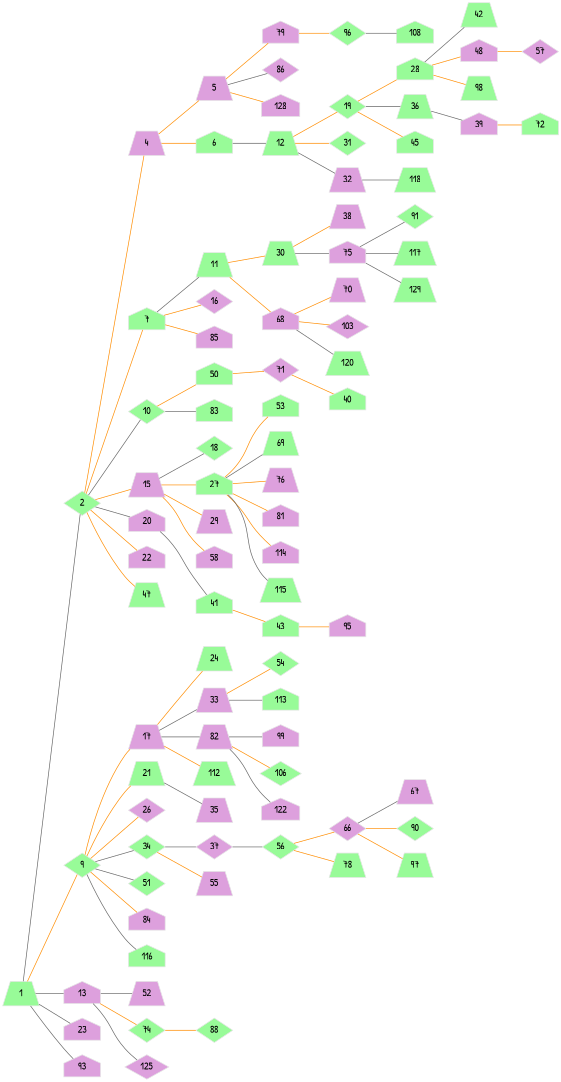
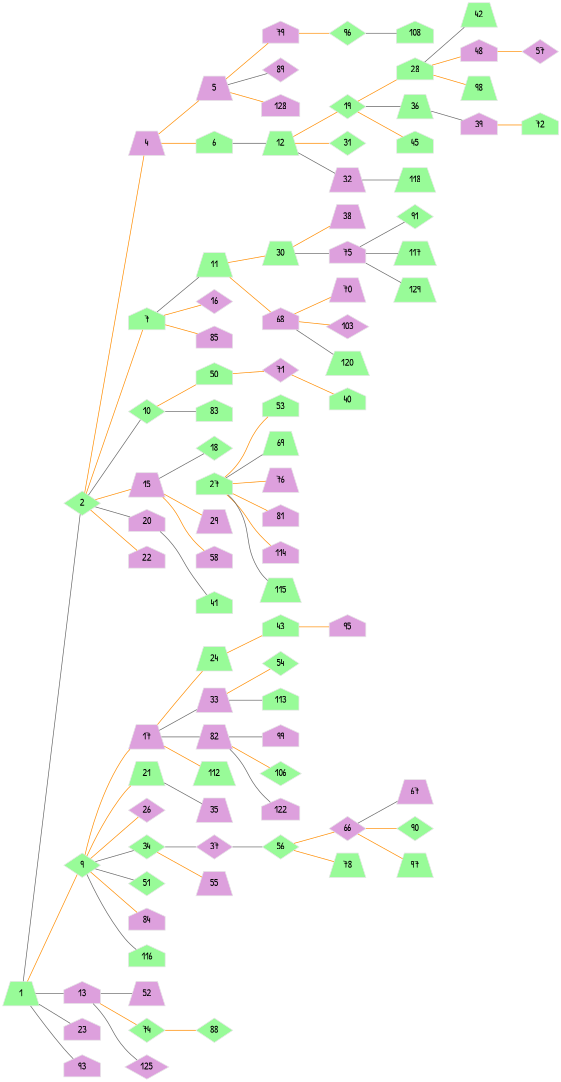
(281, 70) -> (281, 70)
(179, 485) -> none
(147, 595) -> none
(249, 616) -> (245, 644)
